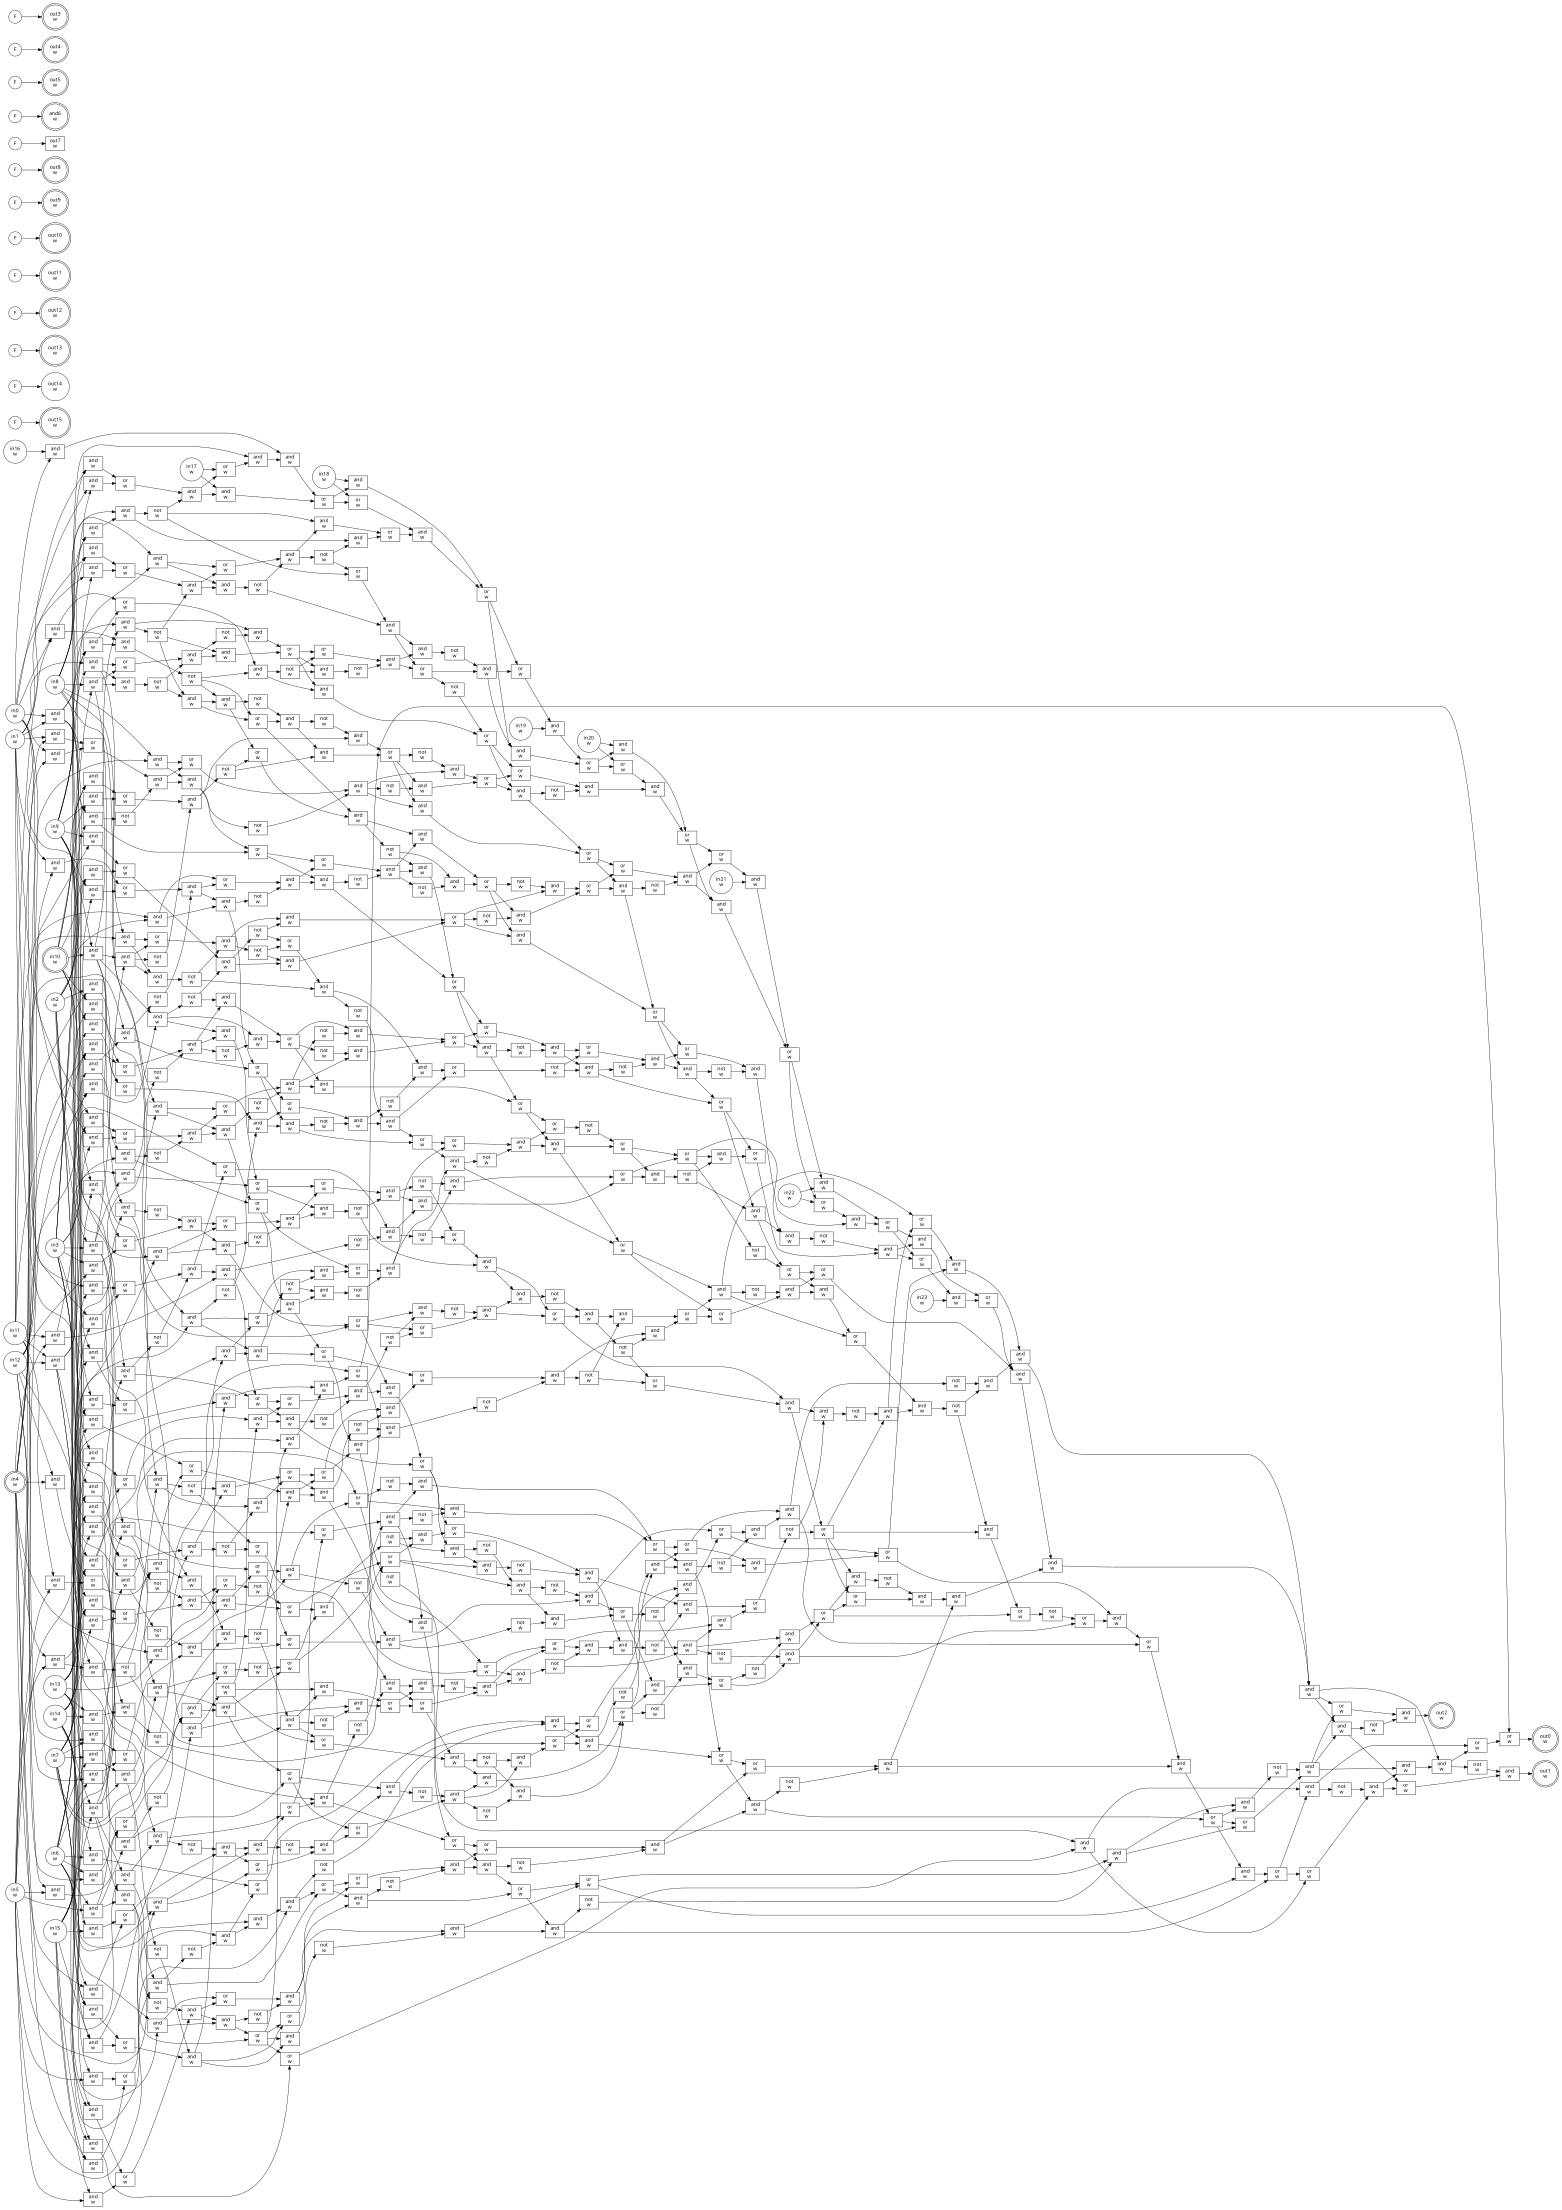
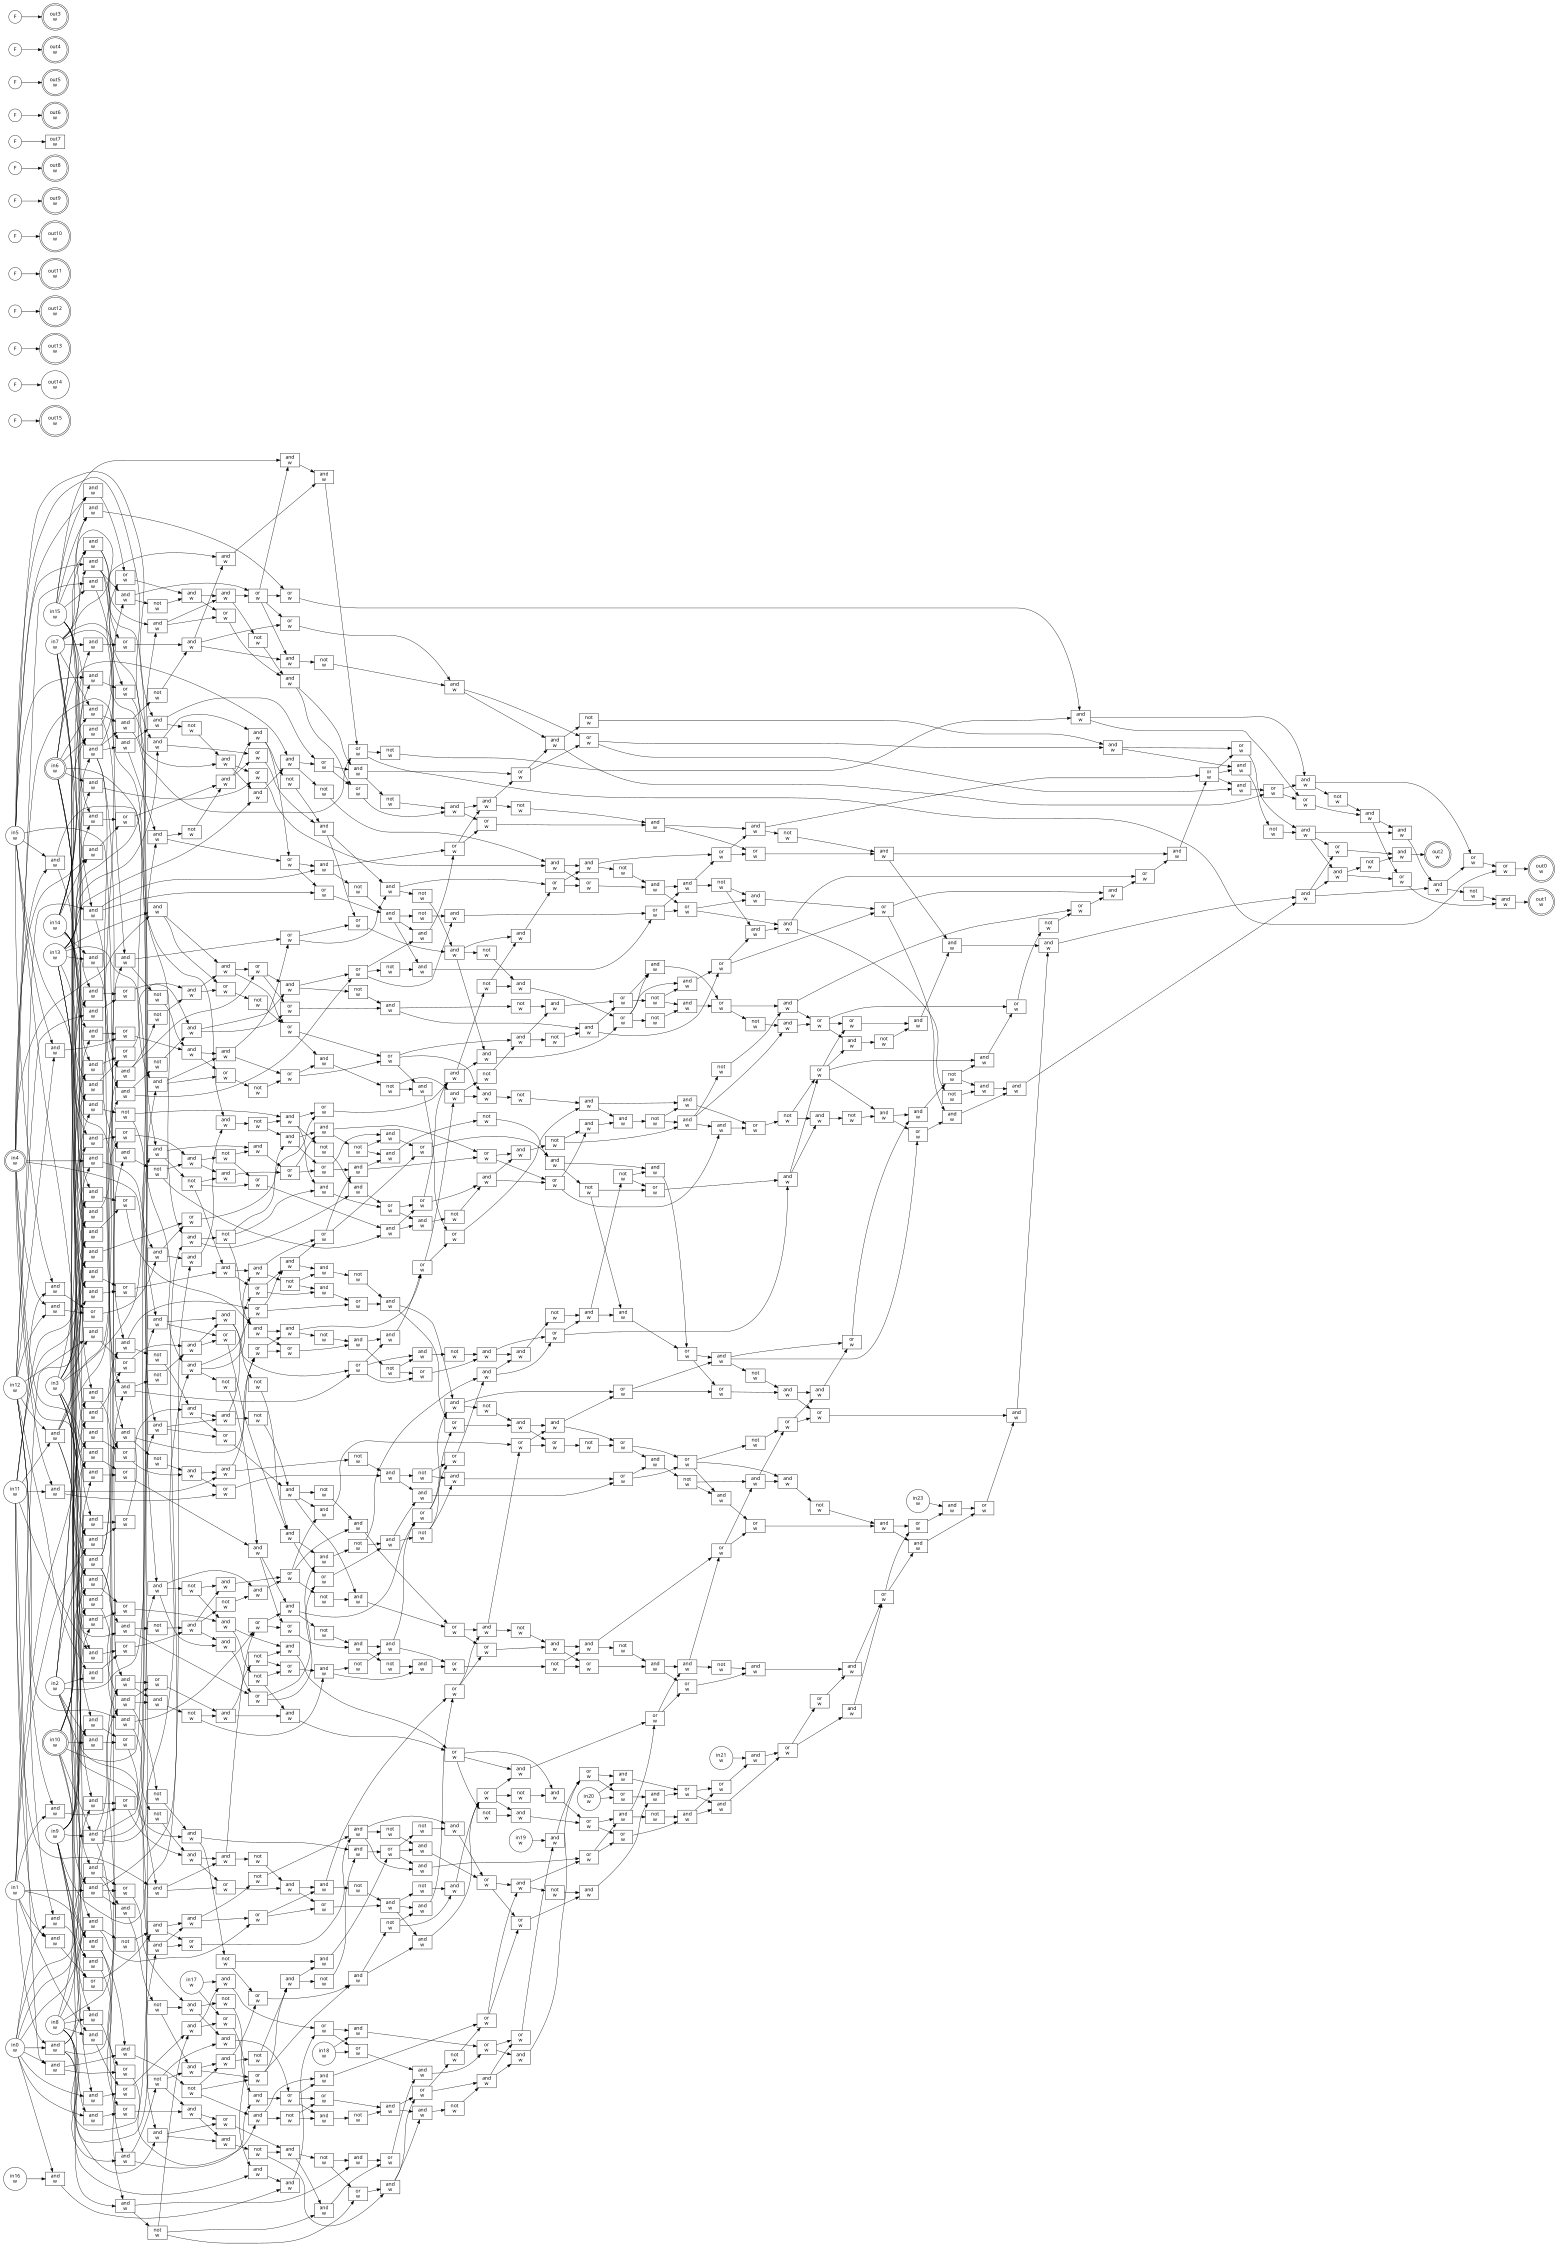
(55, 116) -> (55, 115)
(790, 1195) -> none
(55, 1856) -> (55, 769)
